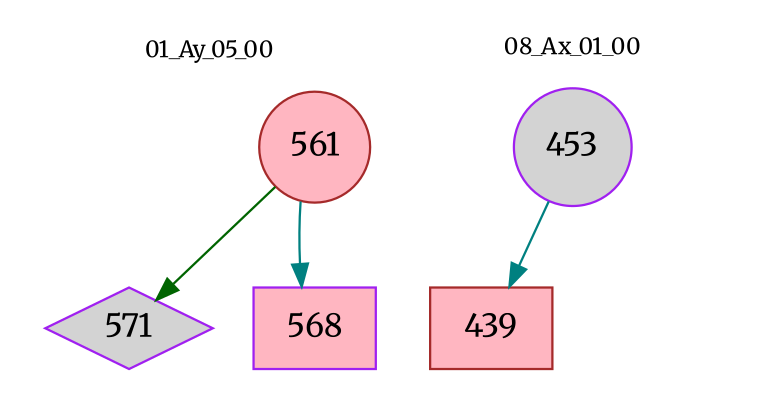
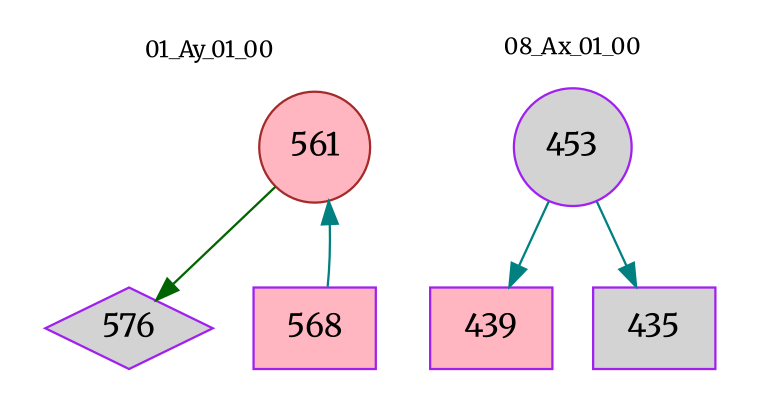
(211, 52) -> (211, 52)
(299, 233) -> (330, 255)
(129, 328) -> (129, 328)
(491, 328) -> (491, 328)
none -> (654, 328)
